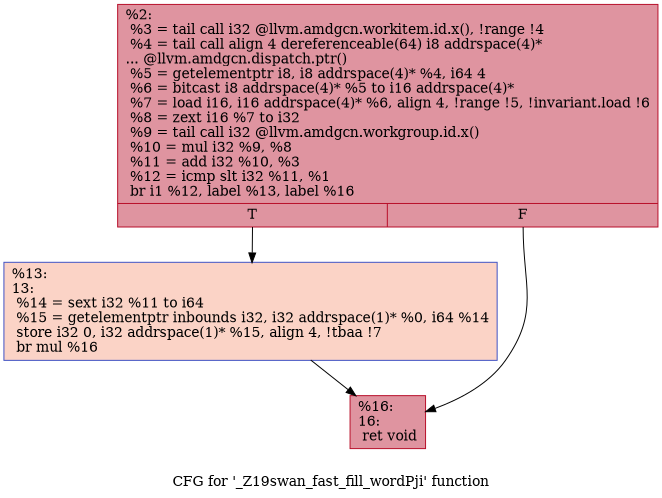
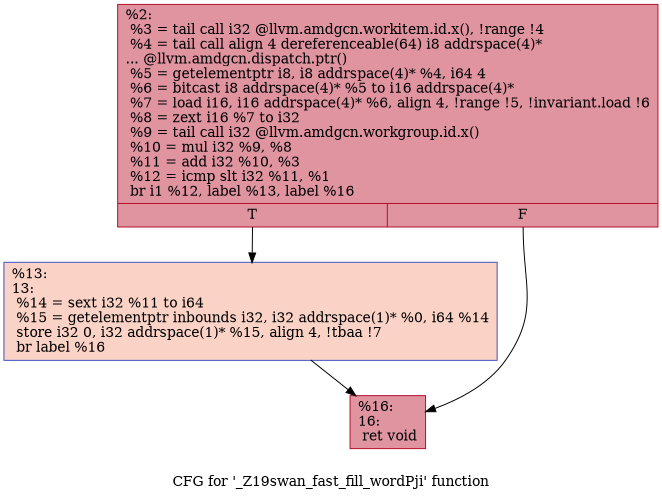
(55, 348) -> (59, 348)
